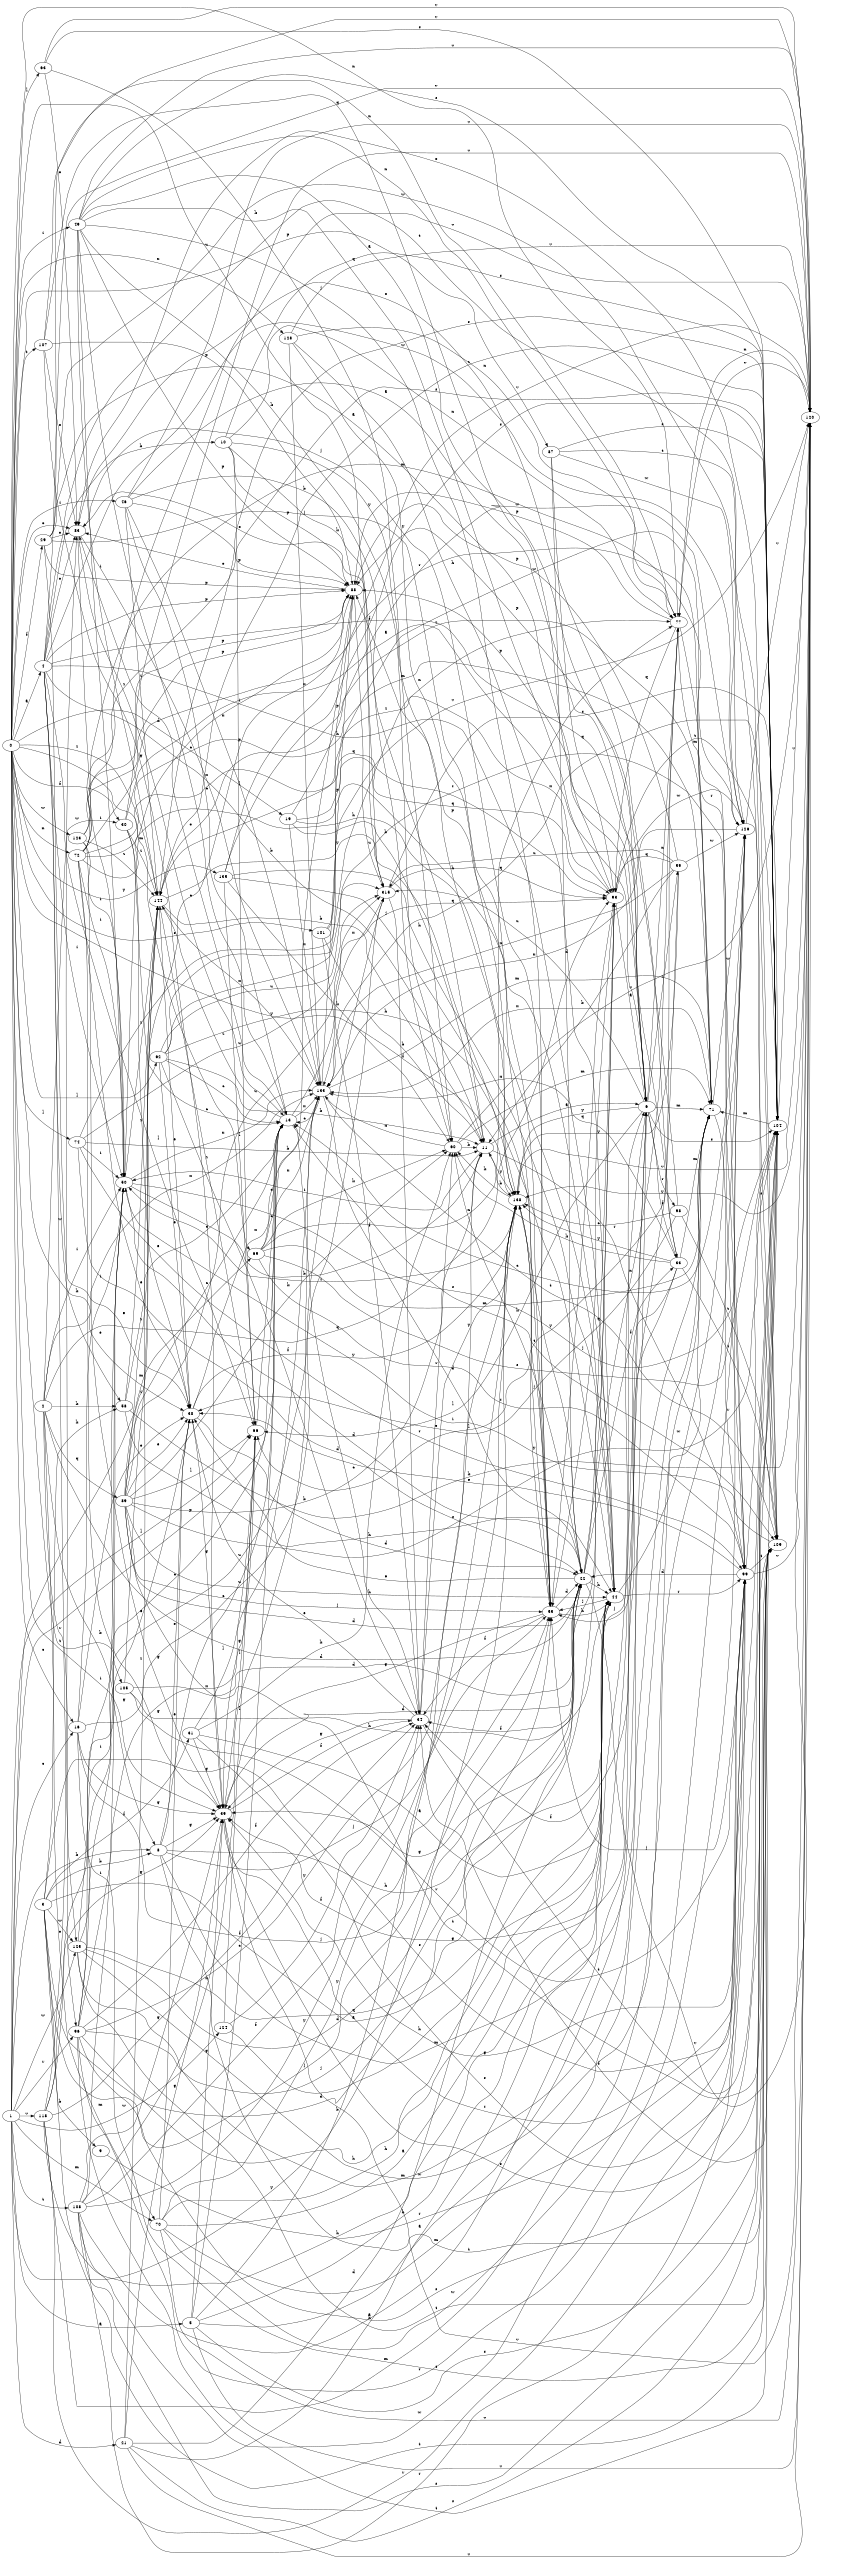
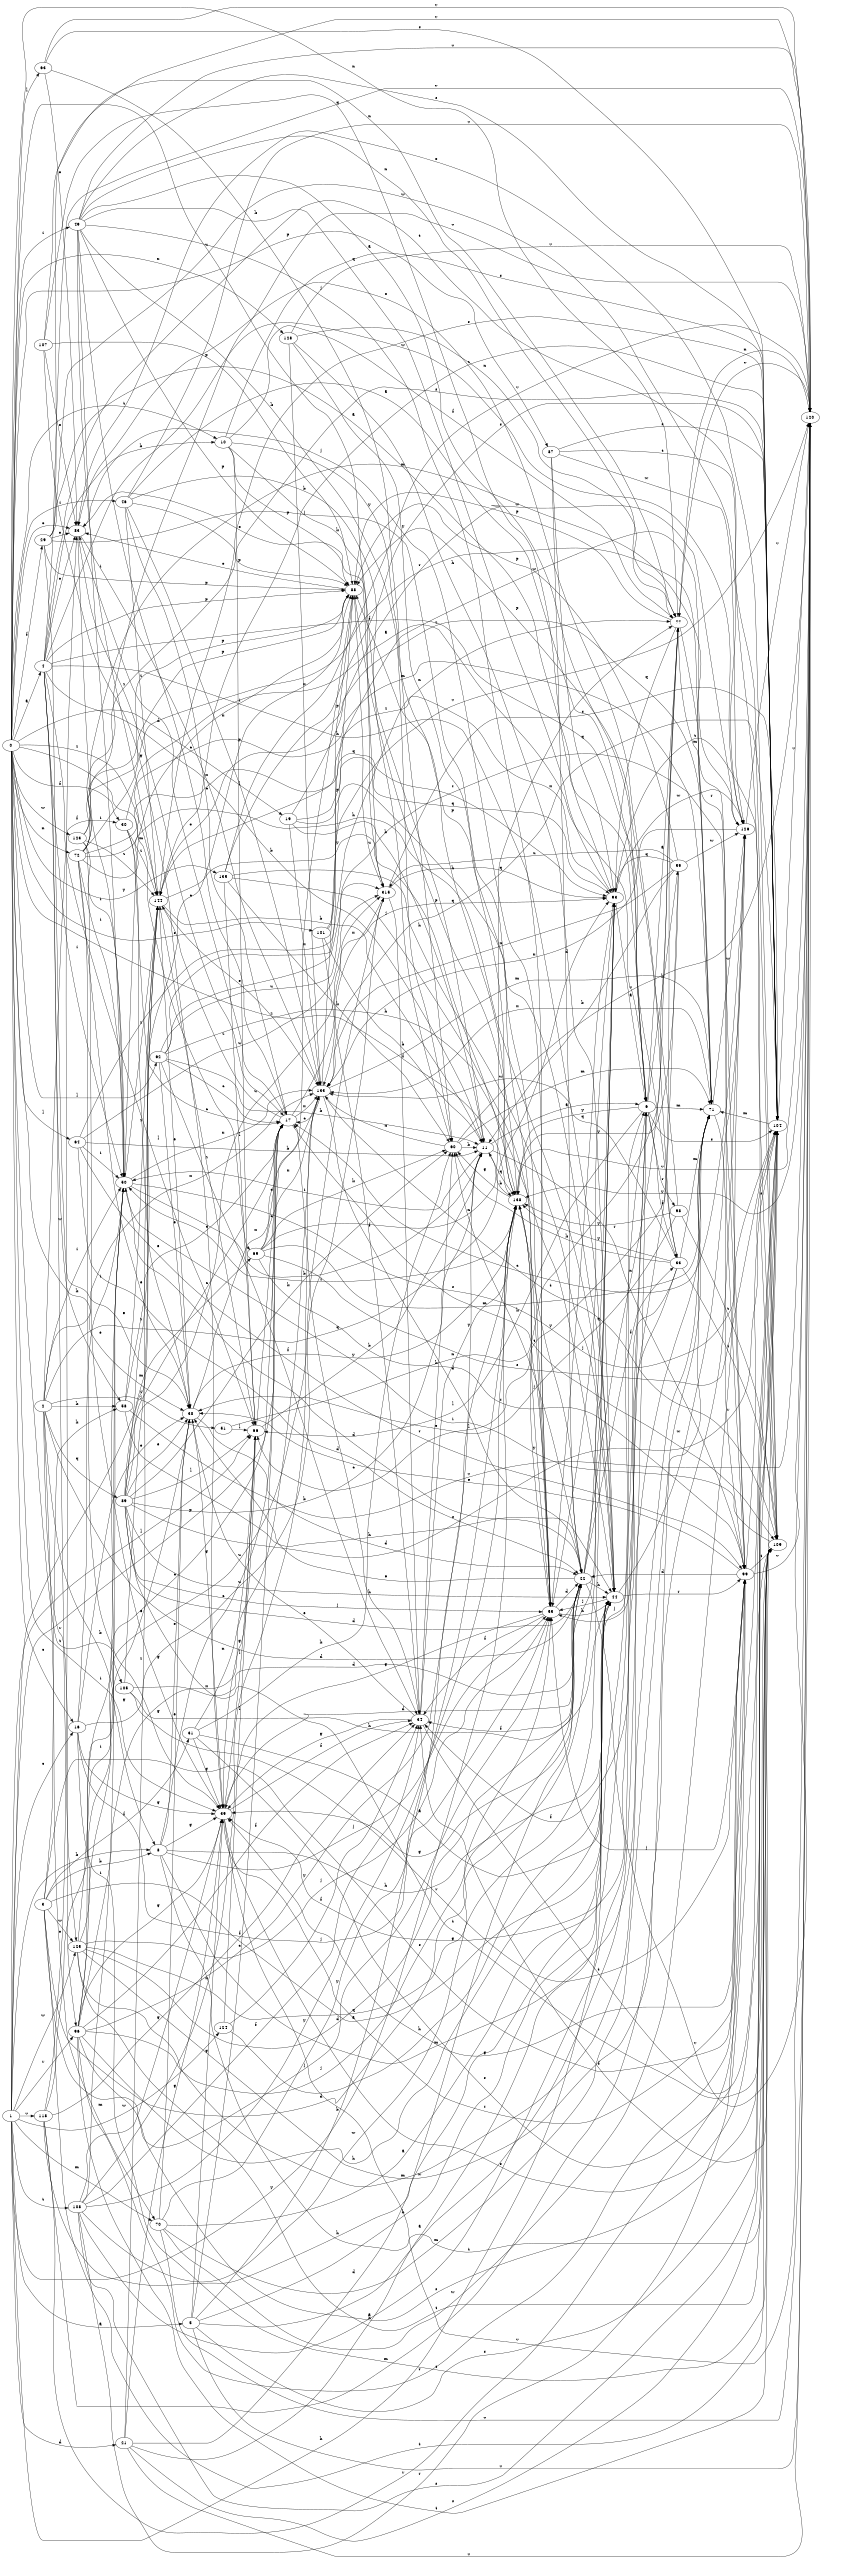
(338, 165) -> none
(453, 412) -> (453, 412)
(15, 543) -> (29, 494)
(574, 799) -> (433, 899)
(77, 818) -> (77, 818)
(663, 848) -> (663, 848)
(550, 958) -> none
(663, 976) -> (663, 976)
(240, 981) -> (240, 981)
(272, 1013) -> (272, 1013)
(501, 1077) -> (501, 1077)
(288, 1120) -> (288, 1120)
(77, 1142) -> (77, 1142)
(485, 1169) -> (485, 1169)
(501, 1171) -> (501, 1171)
(599, 1223) -> (599, 1223)
none -> (402, 1317)
(437, 1363) -> (437, 1363)
none -> (223, 1429)
(469, 1474) -> (469, 1474)
(223, 1648) -> (223, 1648)
none -> (365, 1864)
(697, 1908) -> (591, 1741)
(73, 1931) -> (148, 1923)
(490, 1997) -> (429, 2351)
(101, 2151) -> none
